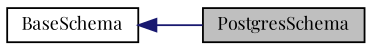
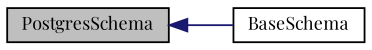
(180, 25) -> (210, 25)
